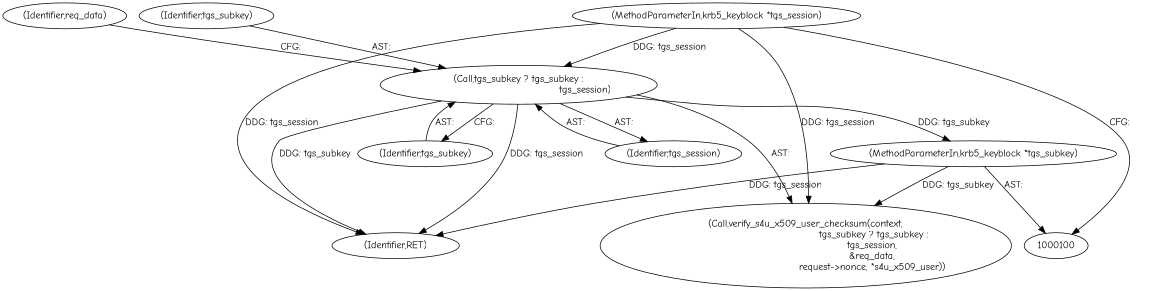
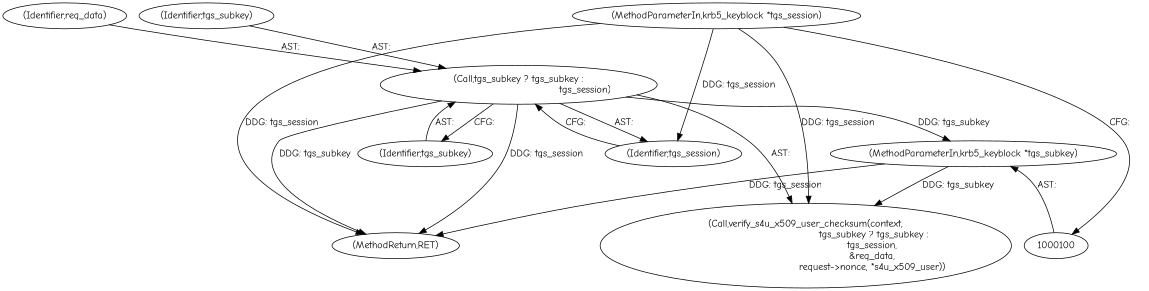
(623, 45) -> (697, 82)
(292, 47) -> (292, 47)
(577, 122) -> (577, 122)
(1013, 197) -> (1042, 197)
(396, 246) -> (396, 246)
